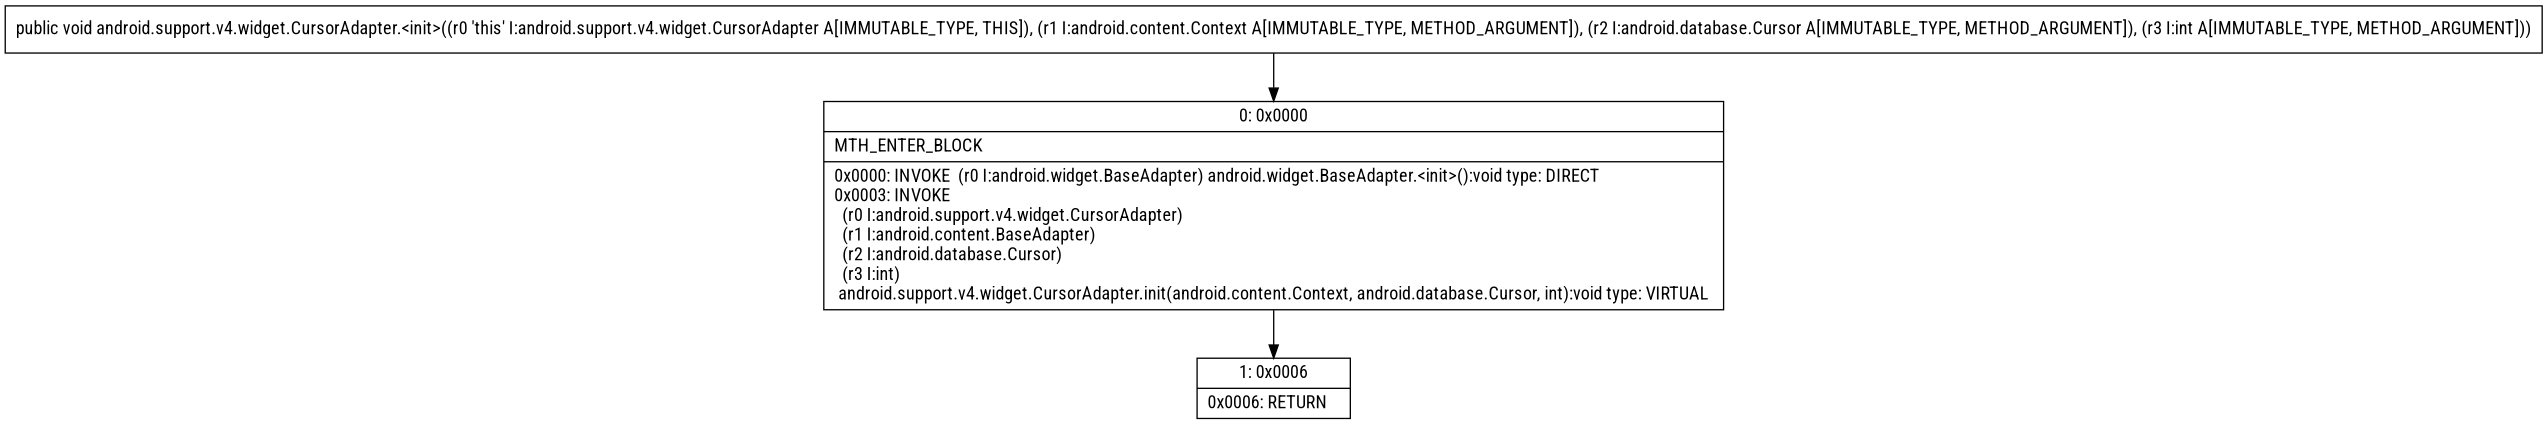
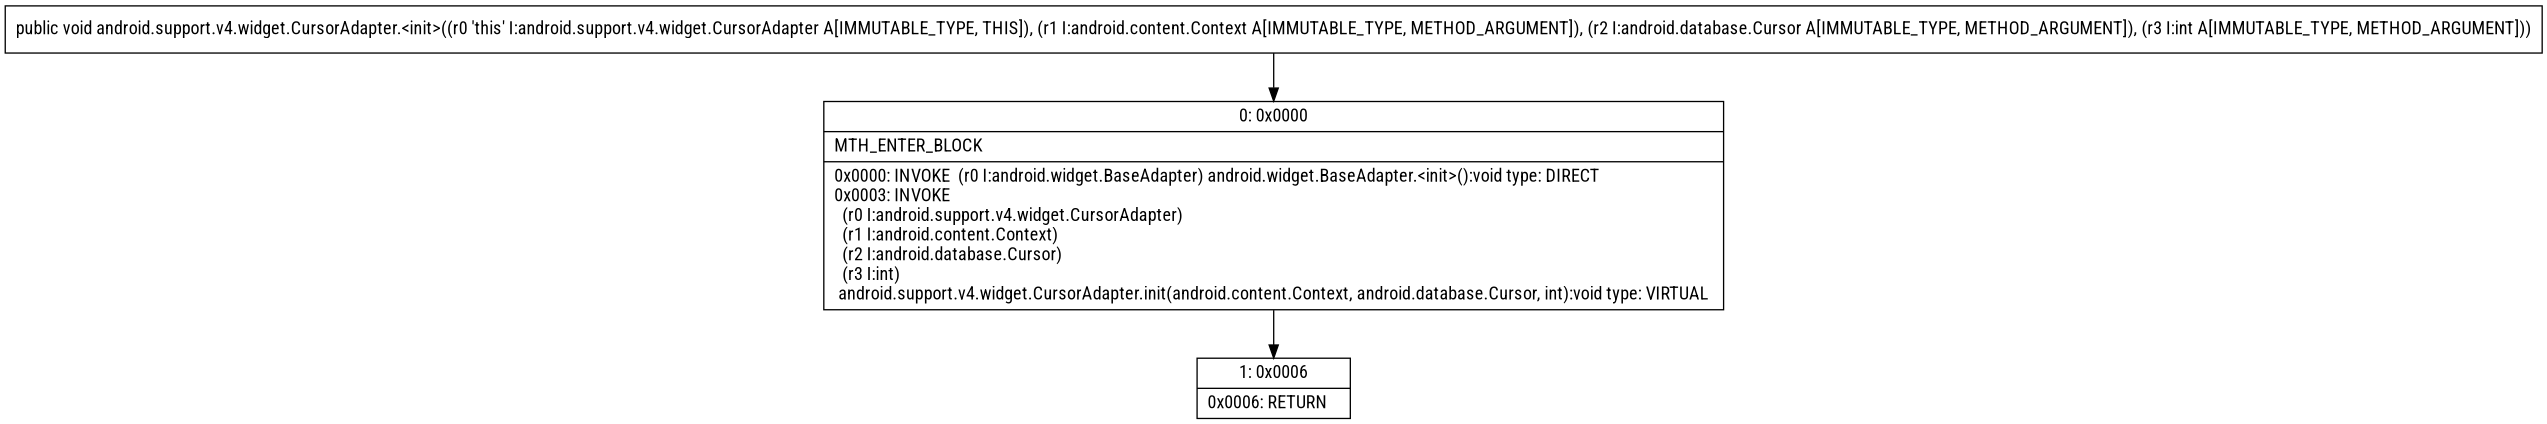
(965, 235) -> (947, 235)
